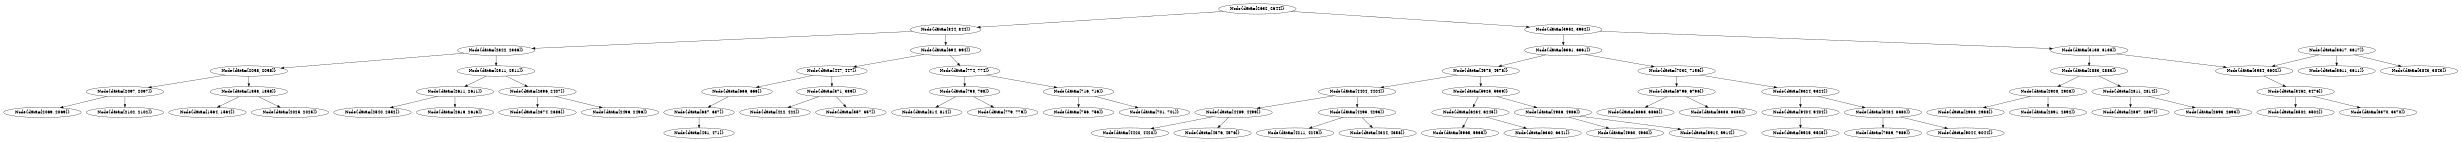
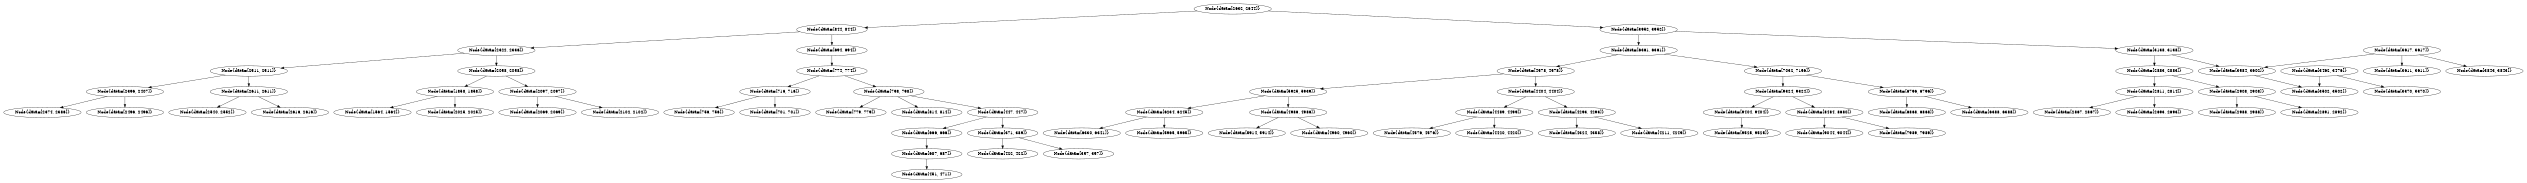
(890, 60) -> (944, 102)
(2274, 81) -> (2277, 81)
